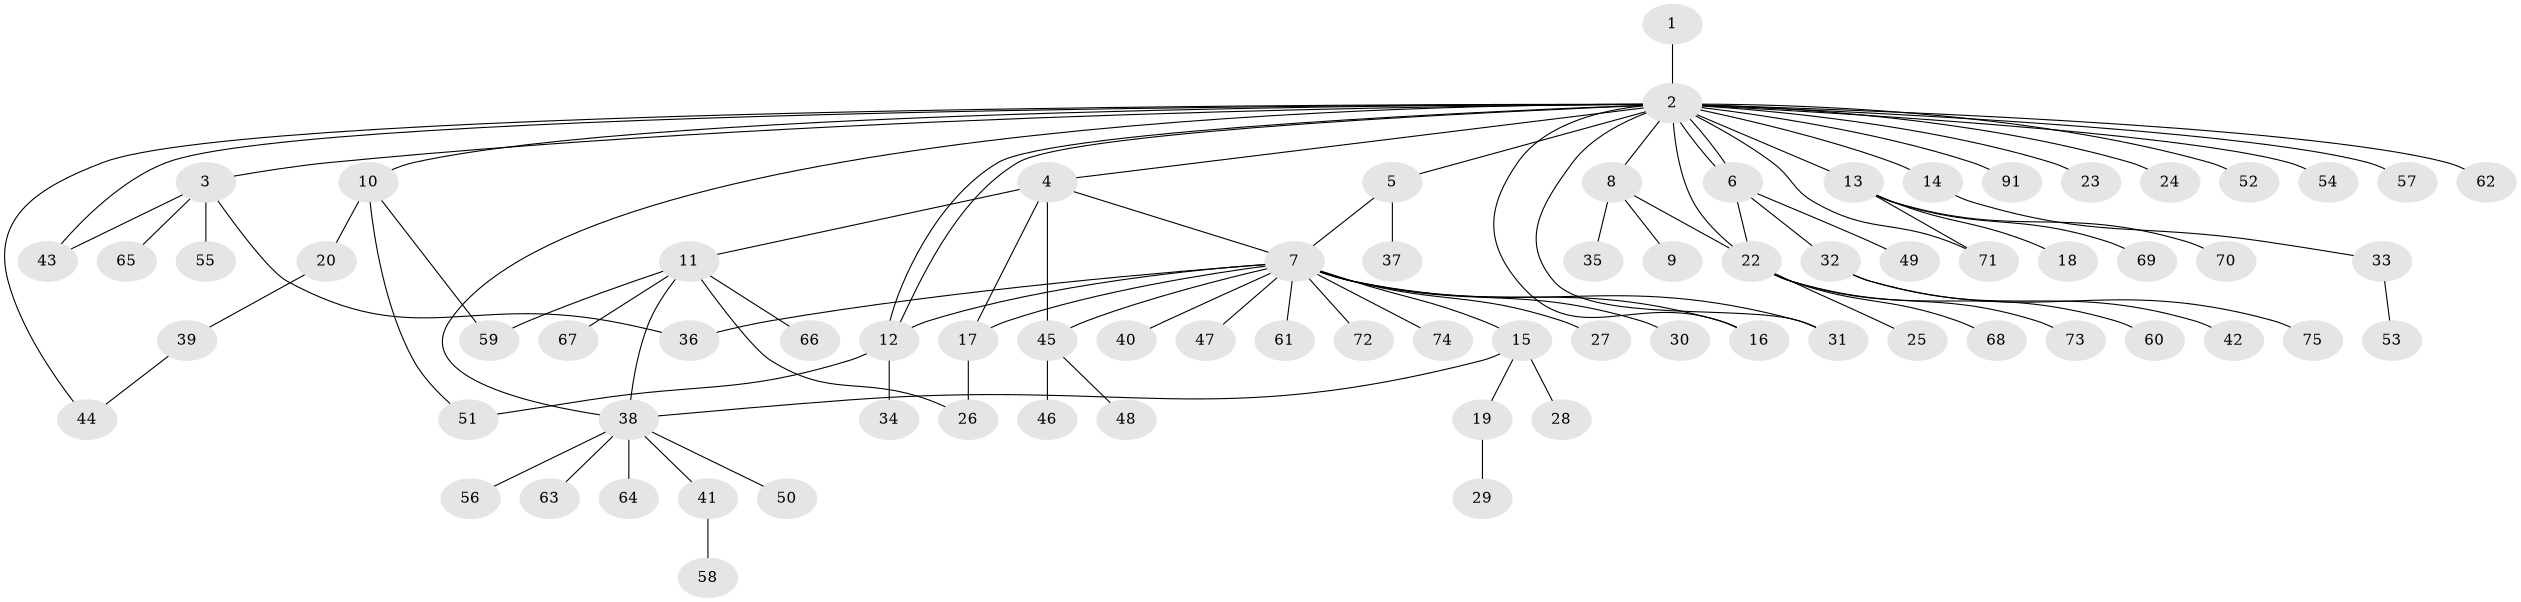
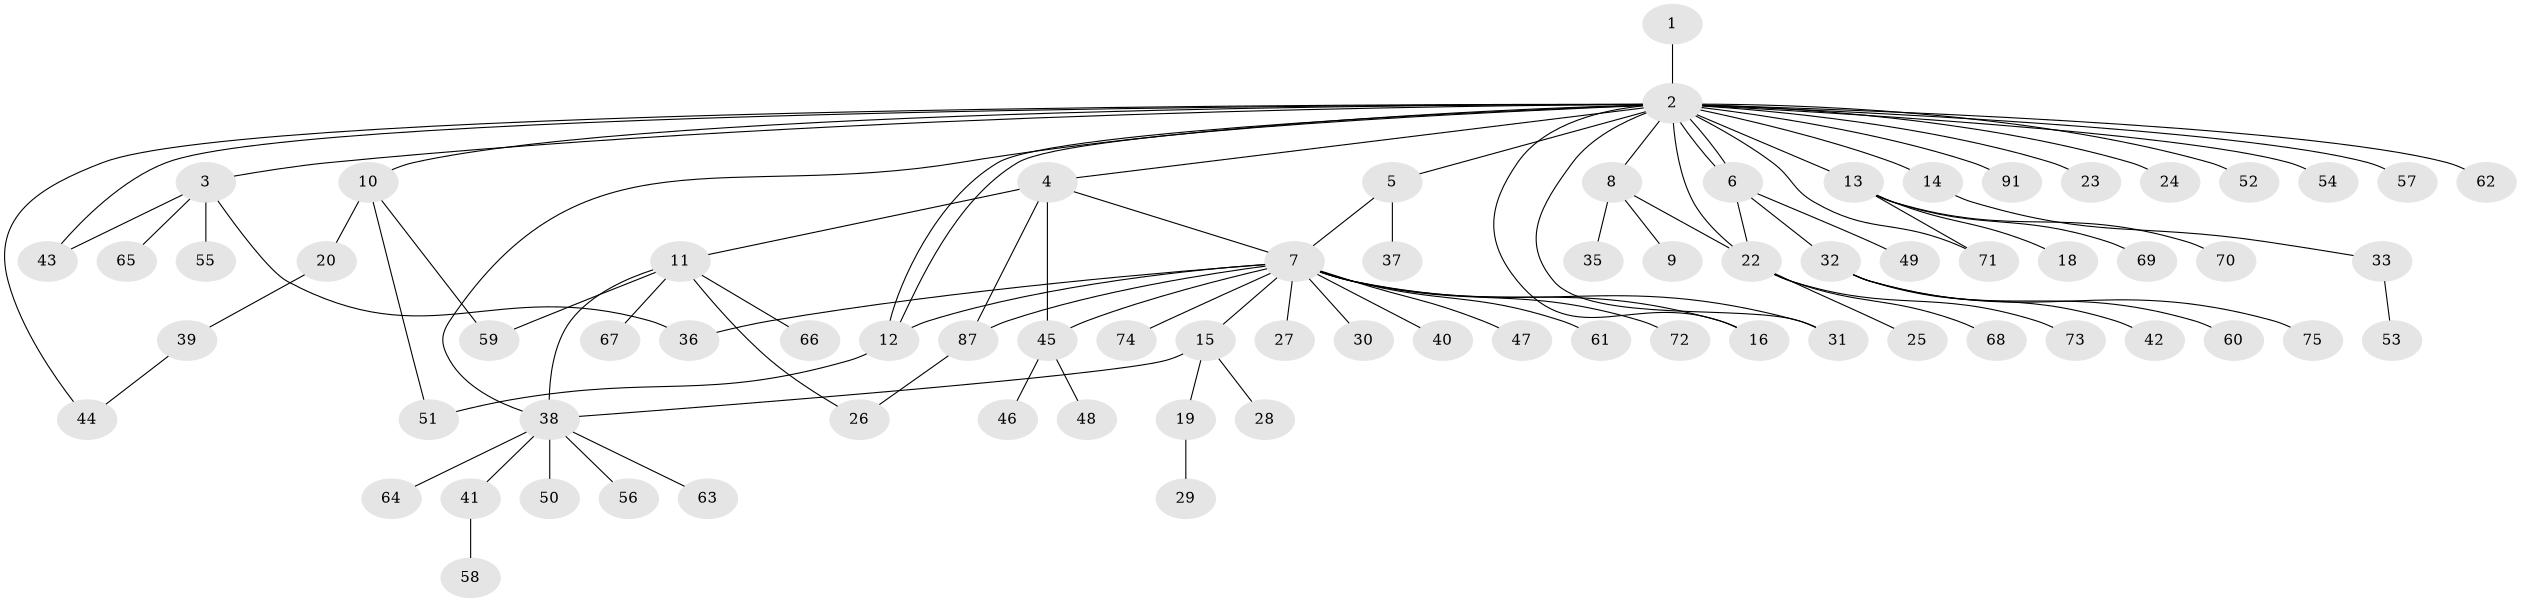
(1953, 301) -> (2032, 301)
(968, 341) -> (968, 341)
(889, 420) -> none
